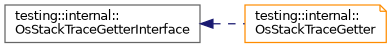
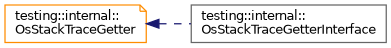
(229, 24) -> (175, 24)
